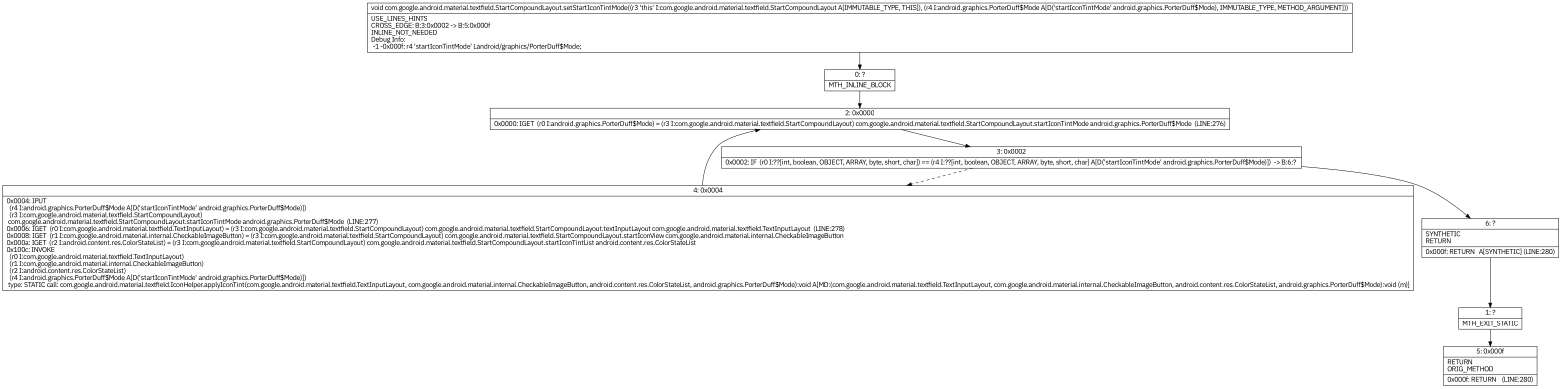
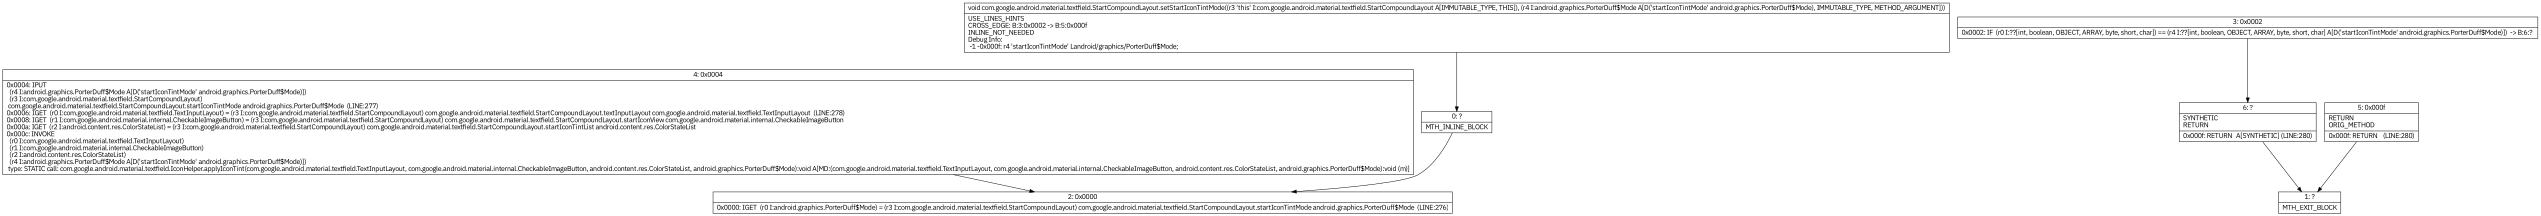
(933, 138) -> none
(942, 176) -> none
(32, 250) -> (32, 134)
(1490, 324) -> (2310, 208)
(1490, 335) -> (2339, 165)
